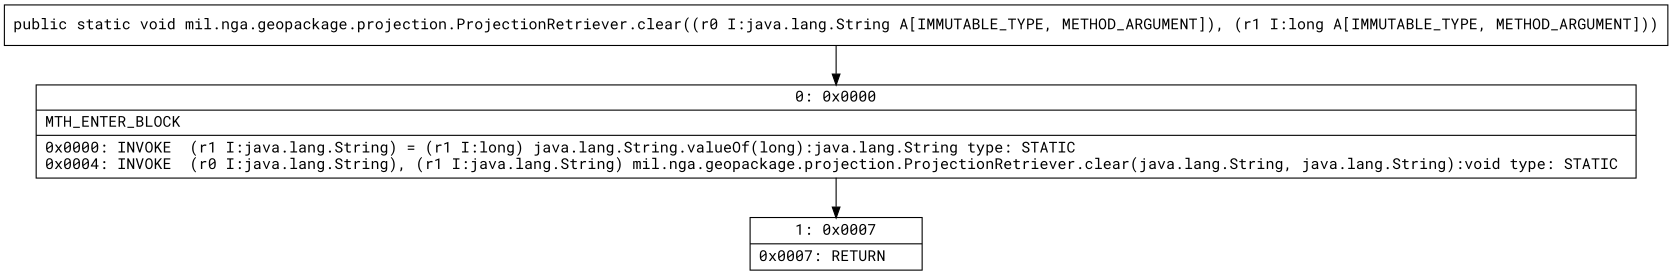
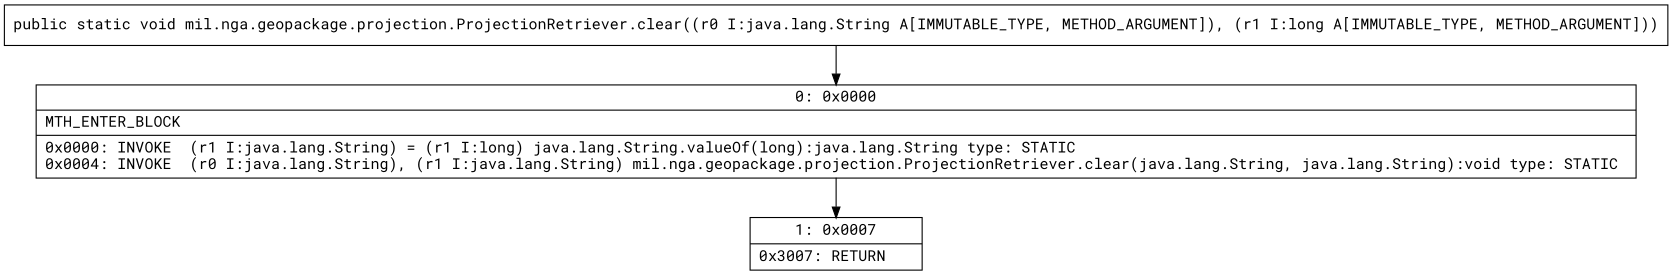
(836, 256) -> (836, 256)
